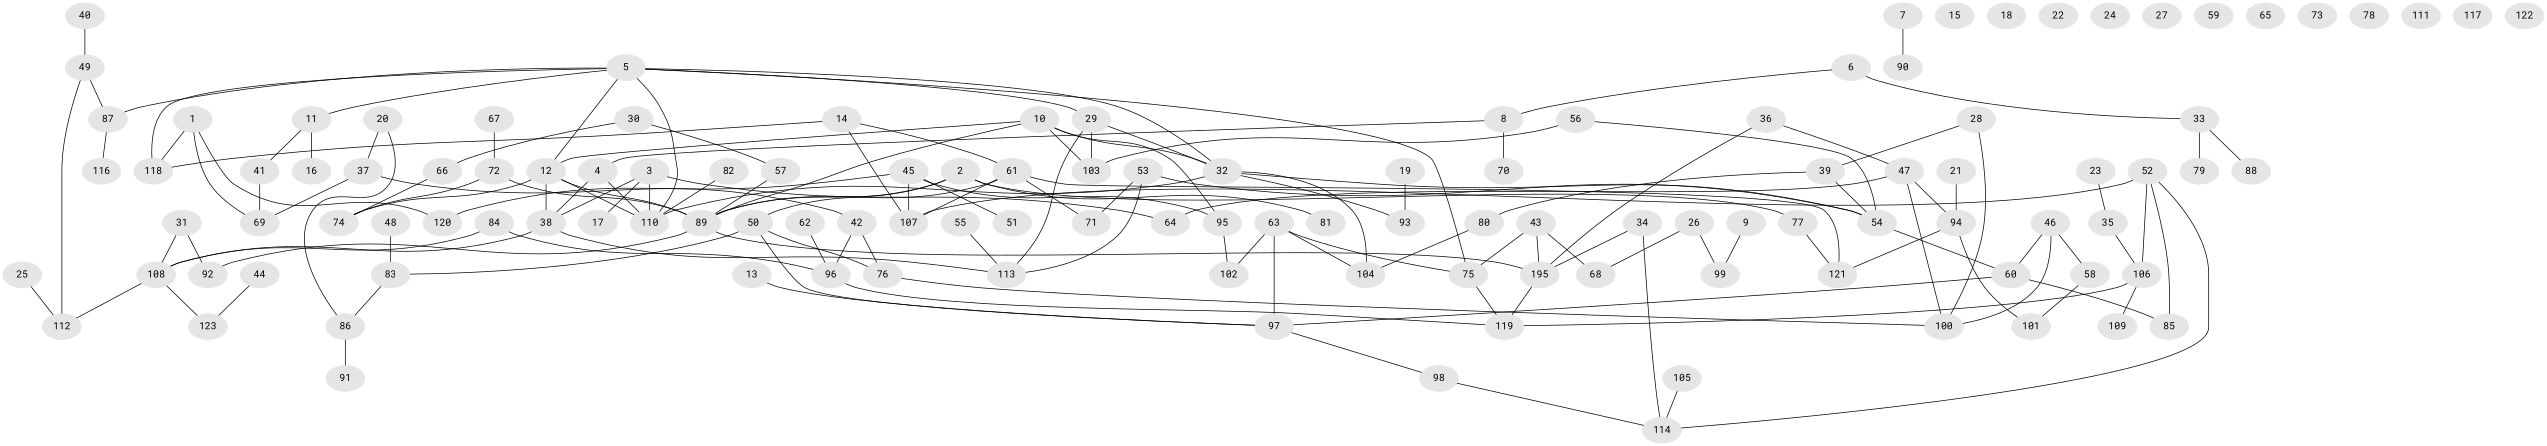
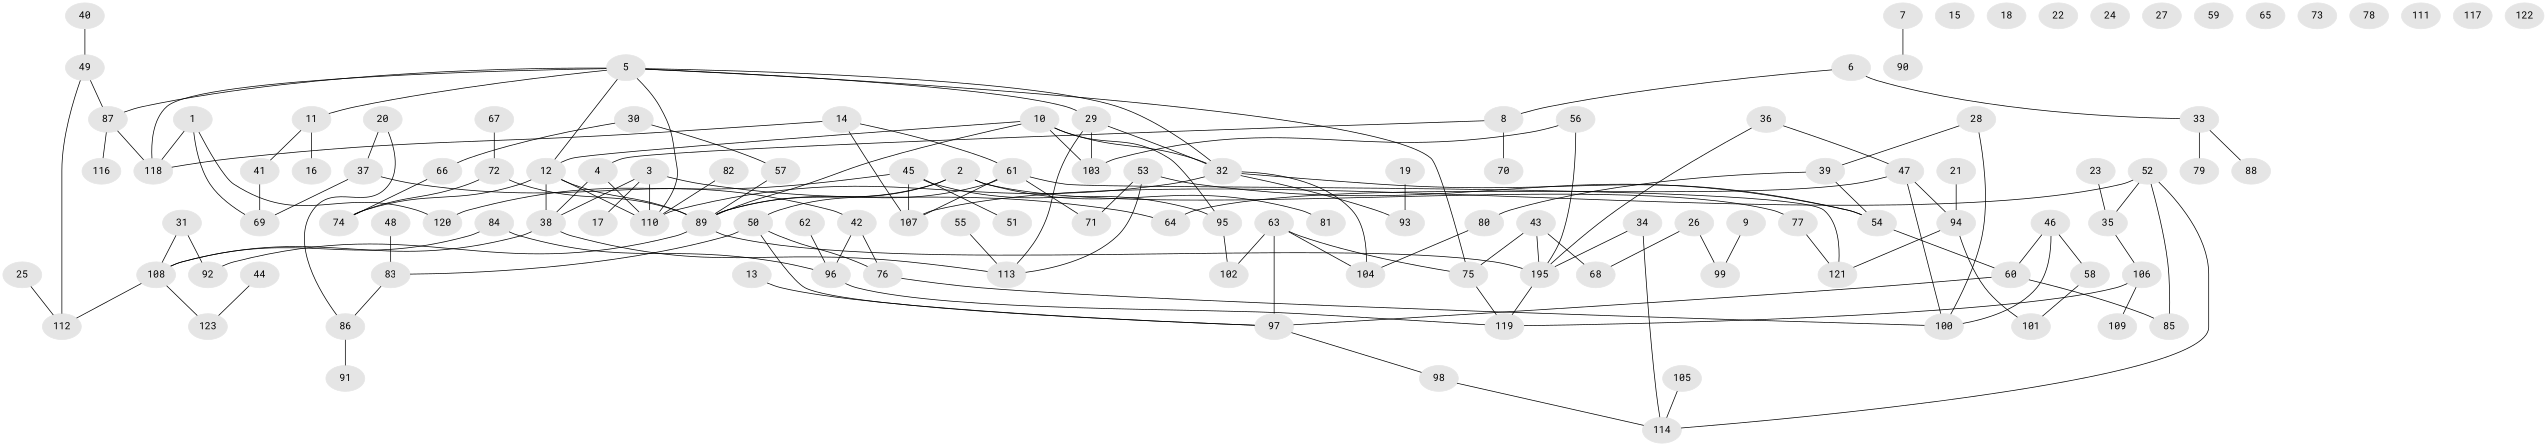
(1753, 138) -> (1570, 203)
none -> (131, 145)
(2145, 223) -> (2128, 197)
